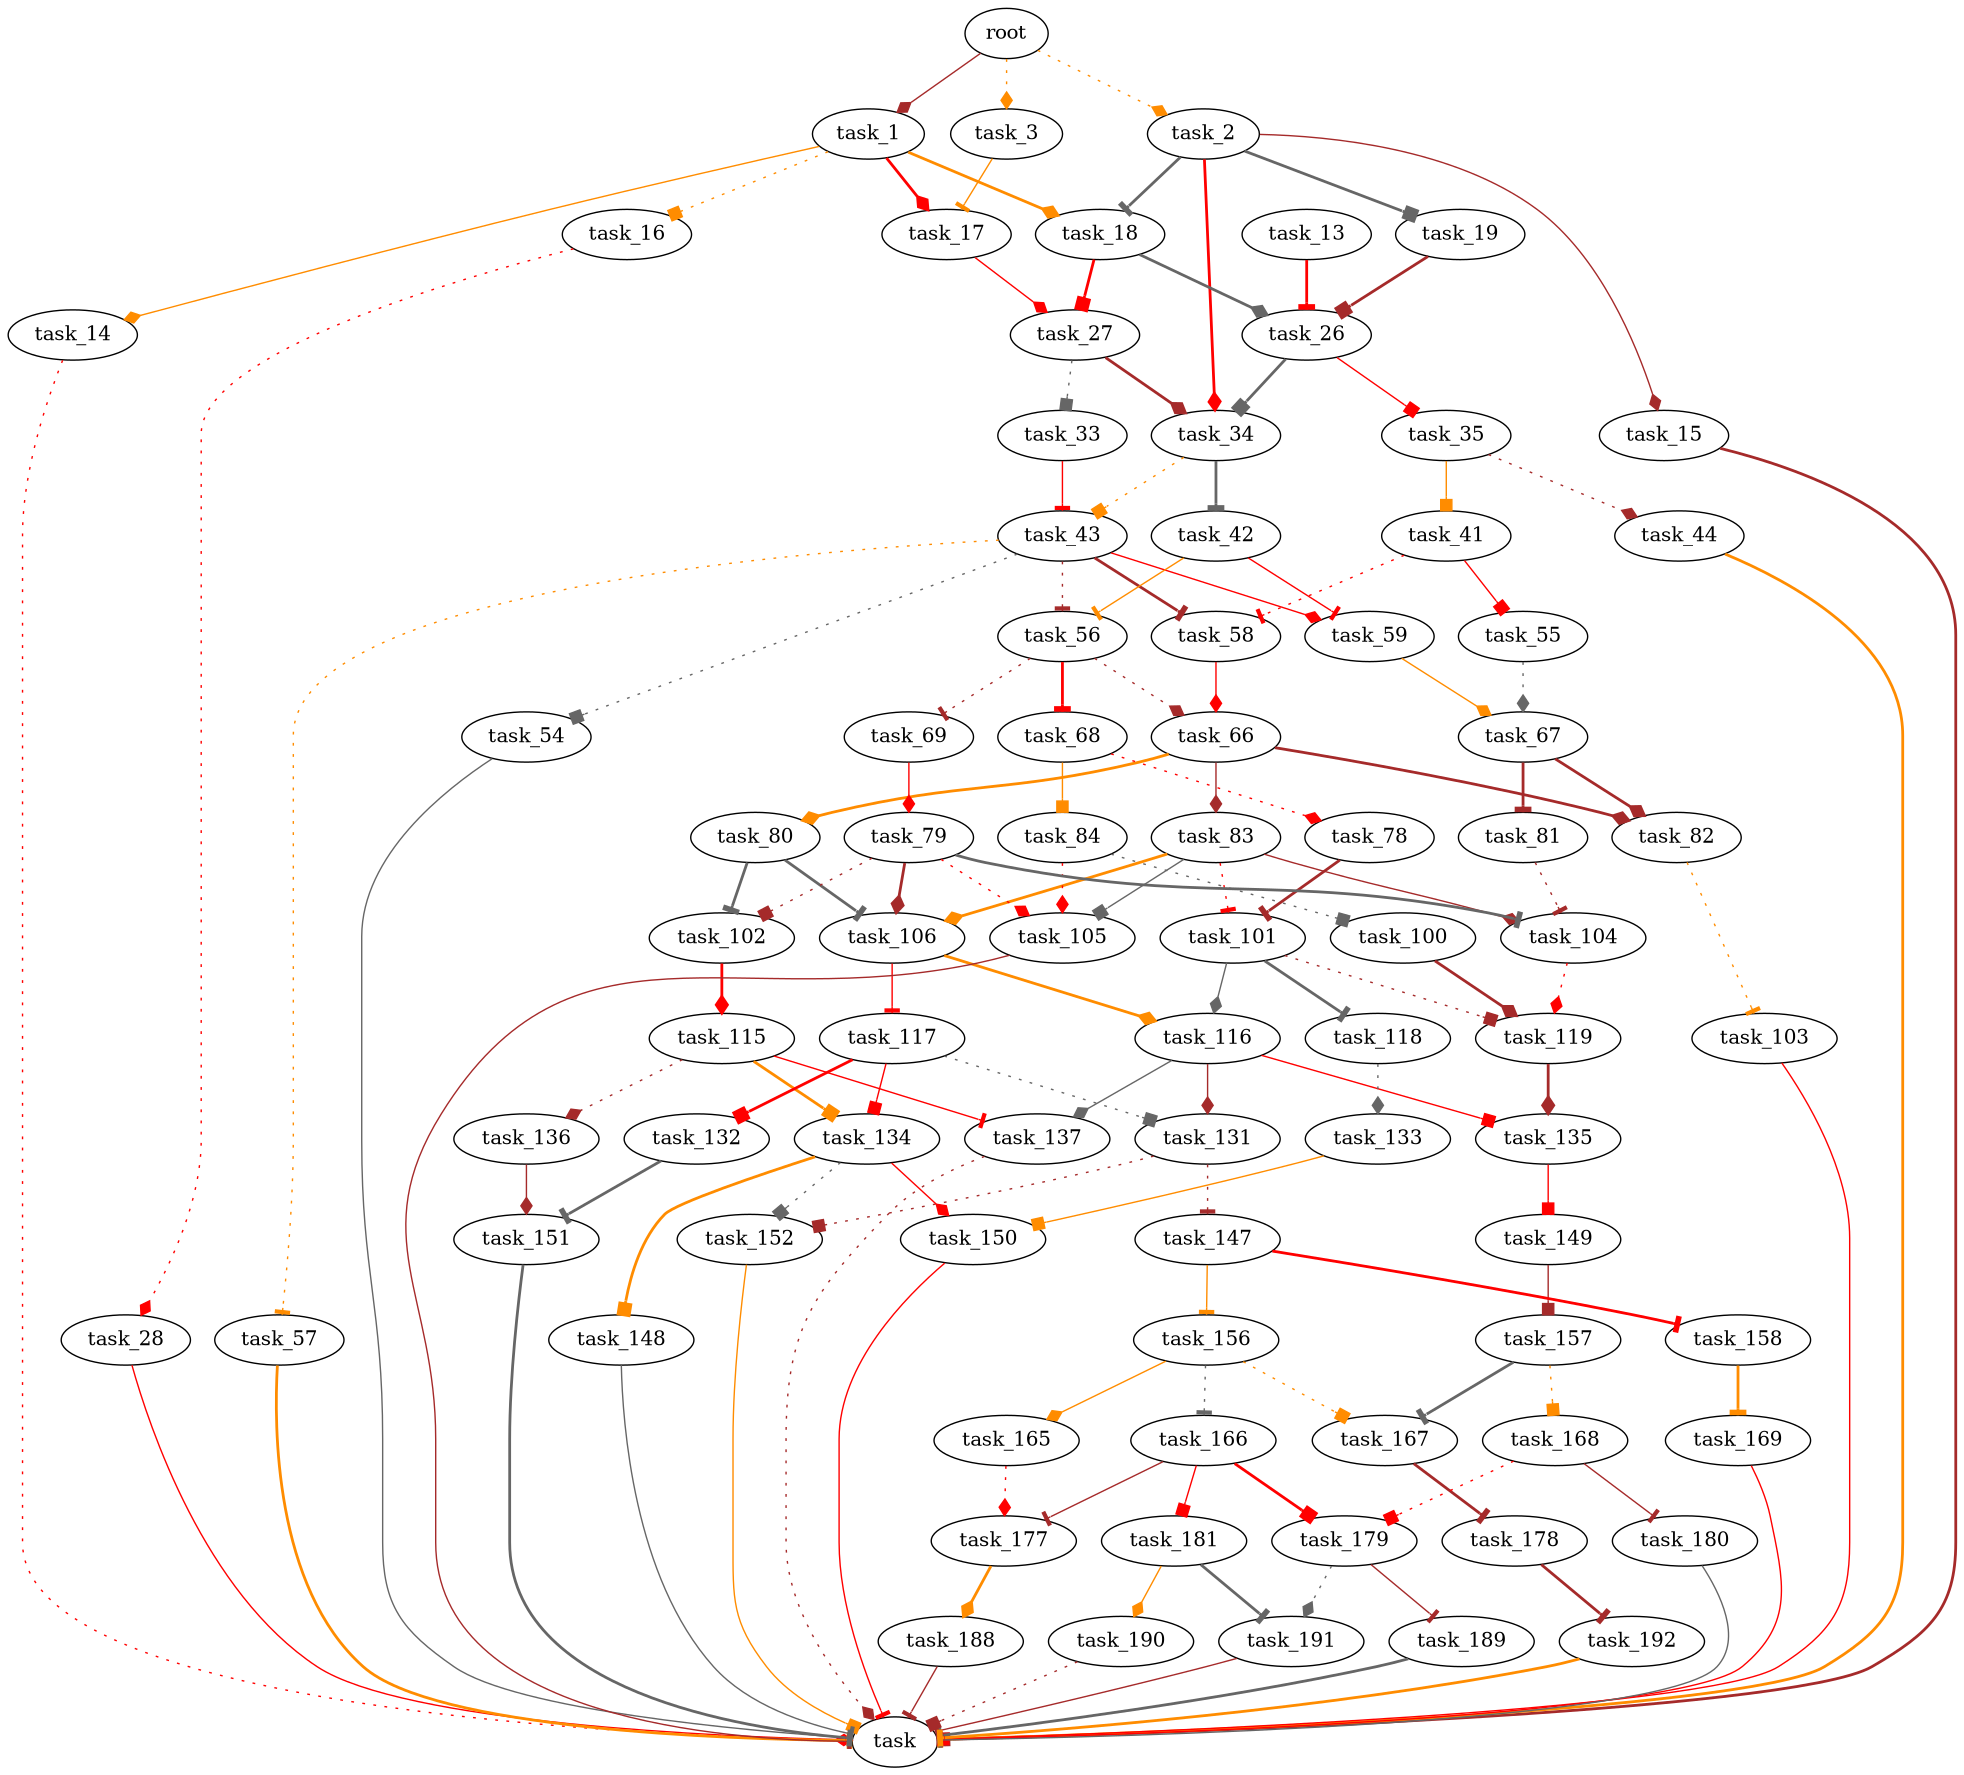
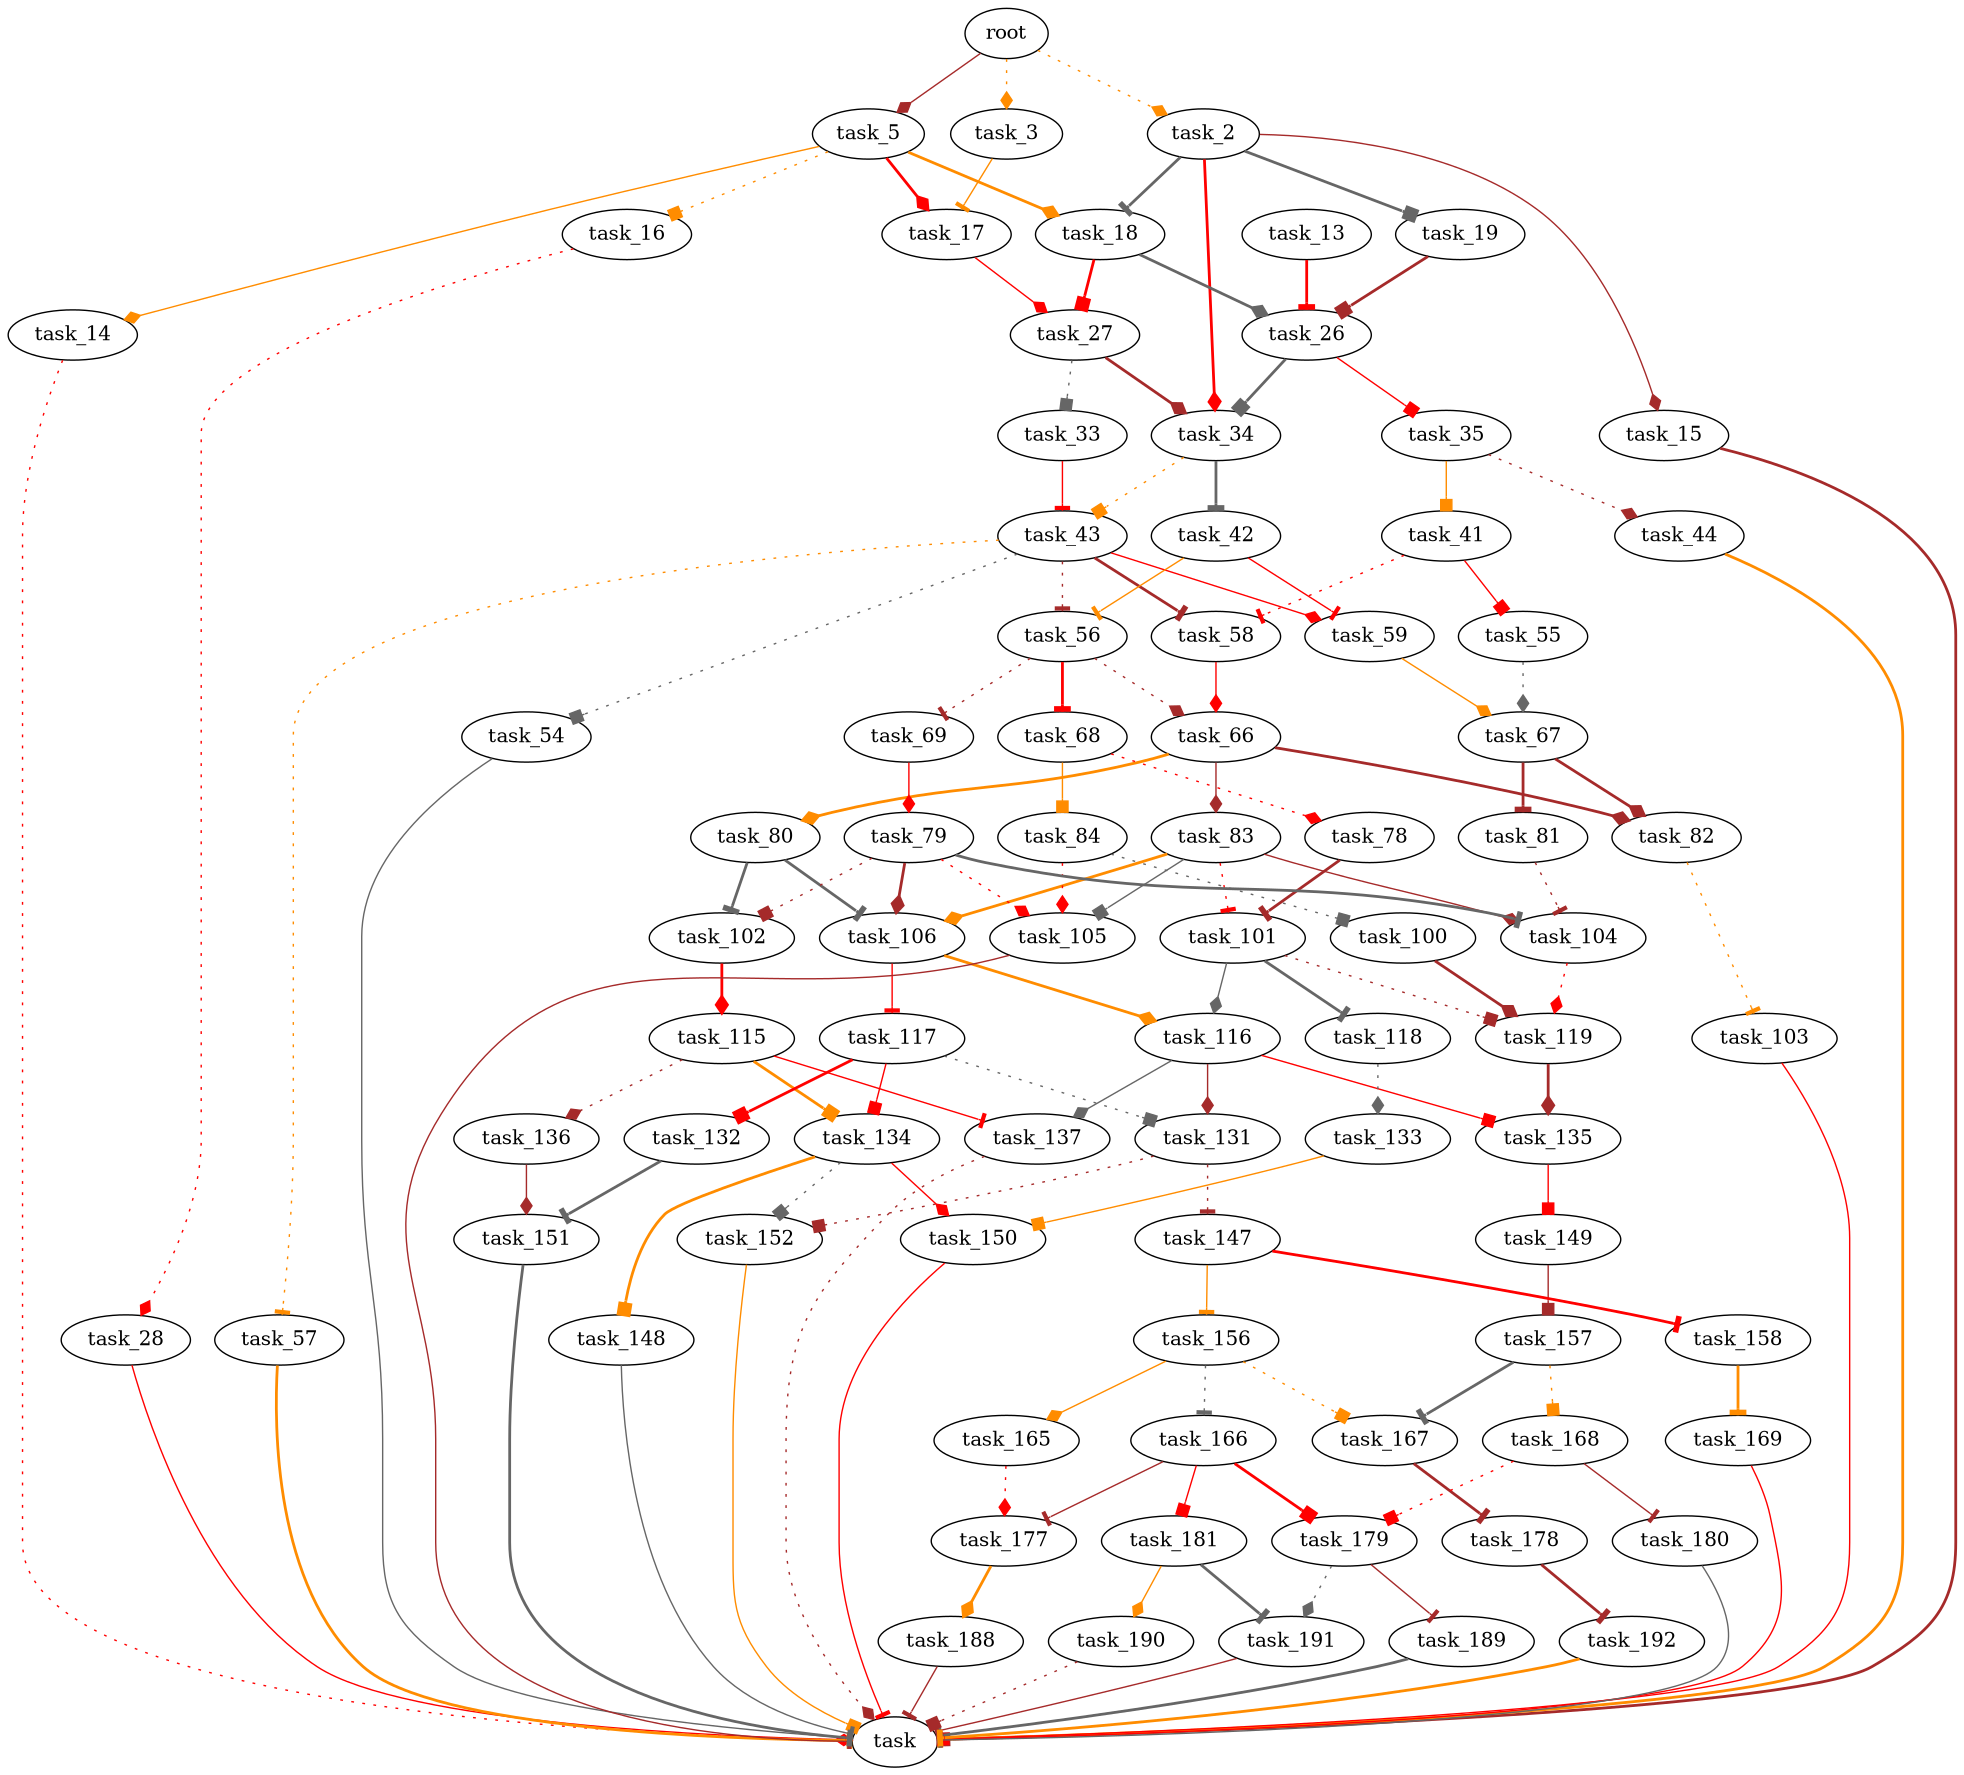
(868, 134) -> (868, 134)
